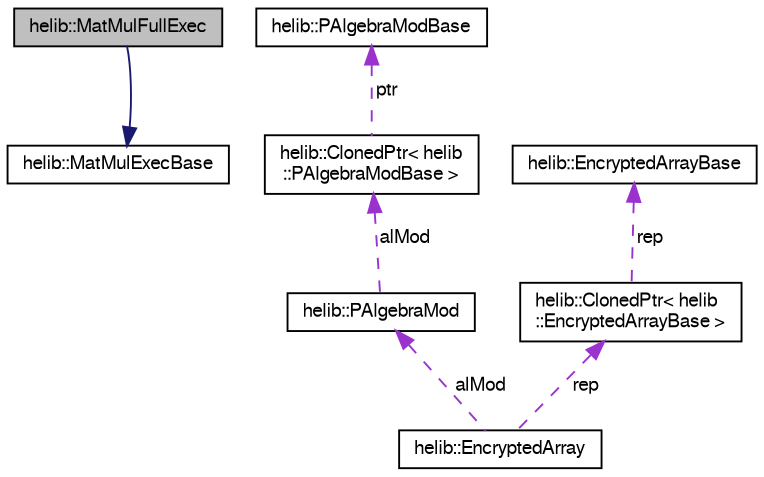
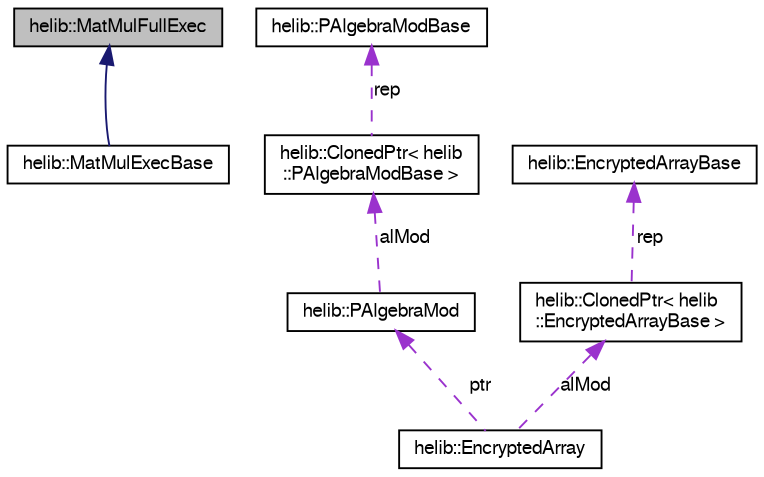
(131, 86) -> (106, 105)
(385, 91) -> (385, 91)
(479, 386) -> (479, 386)
(584, 386) -> (584, 386)
